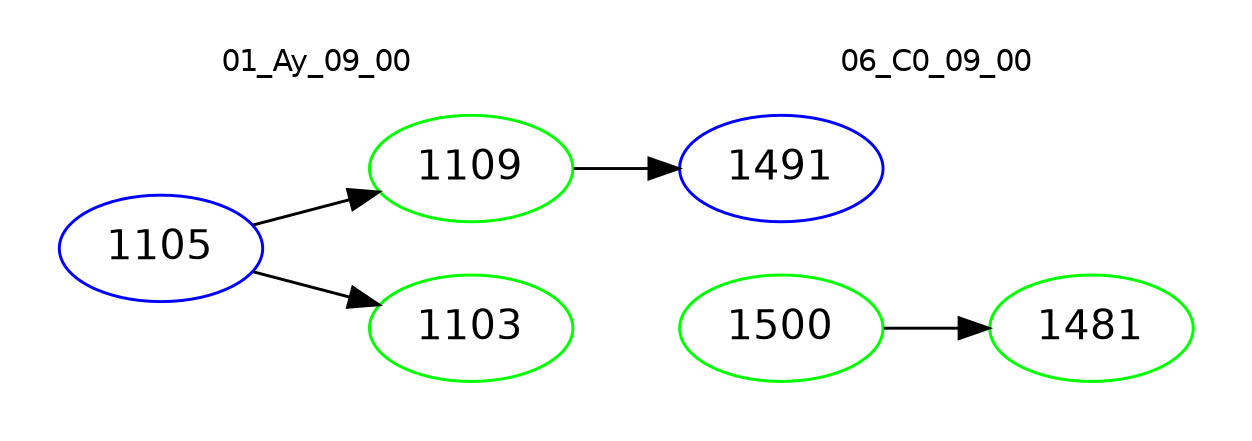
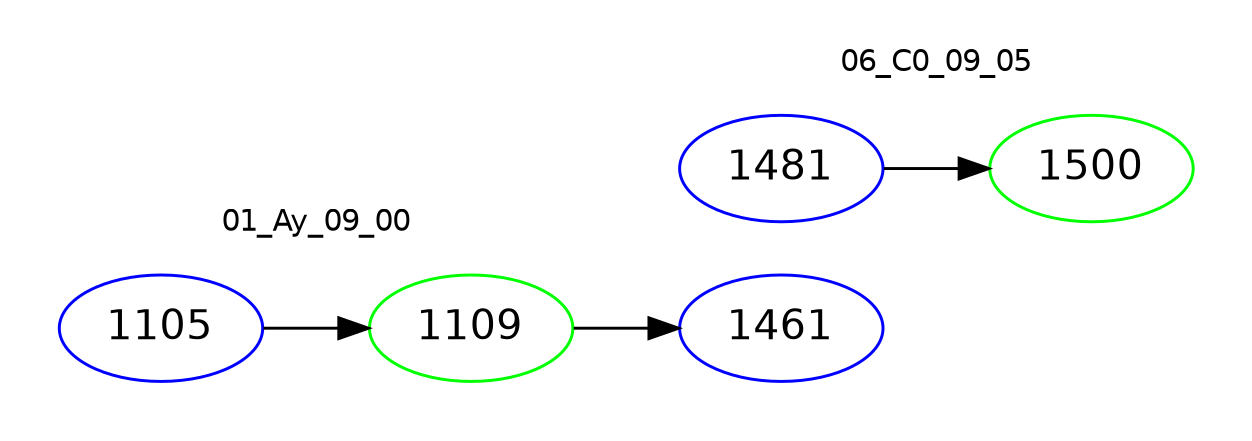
(936, 64) -> (936, 64)
(781, 169) -> (781, 328)
(471, 328) -> none
(921, 328) -> (921, 169)
(1091, 328) -> (781, 169)
